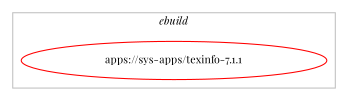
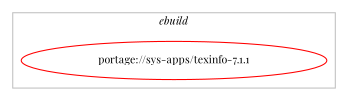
(174, 60) -> (174, 60)
